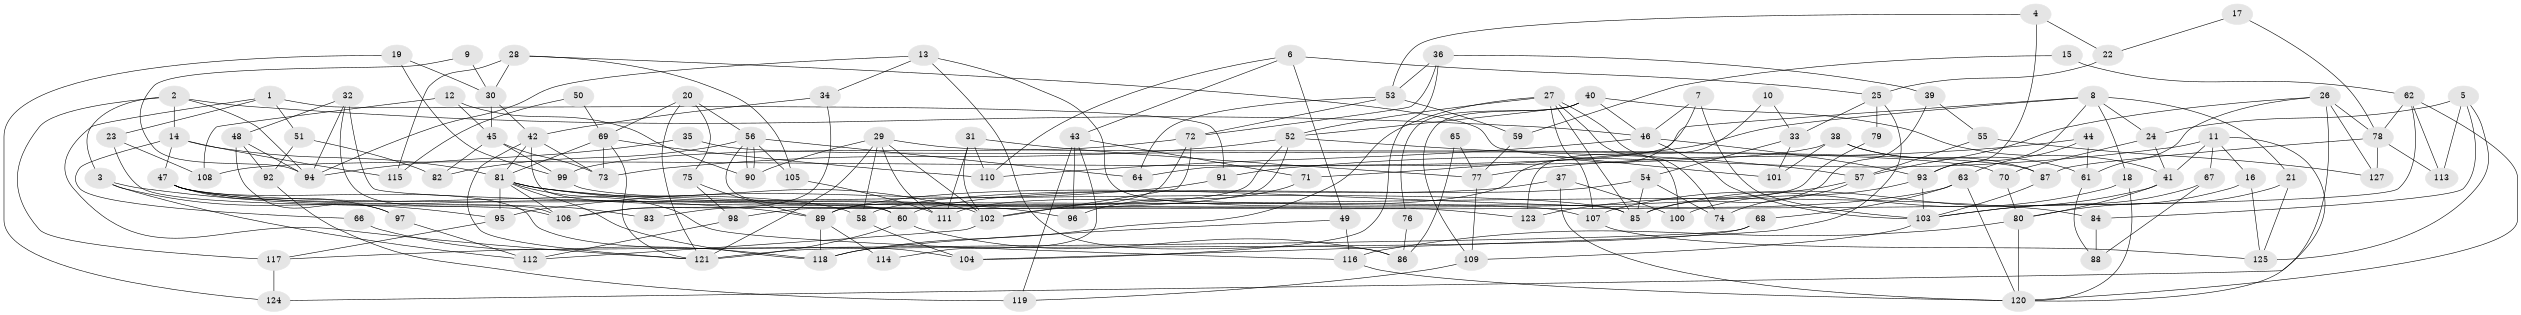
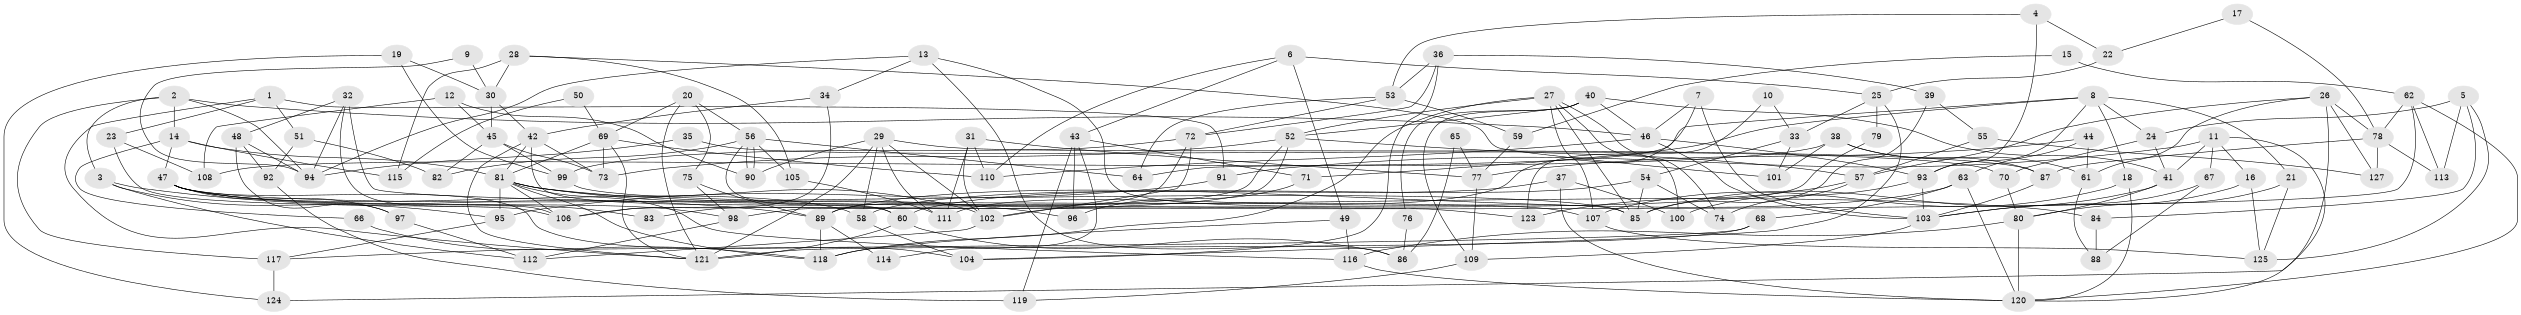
none -> (446, 205)
